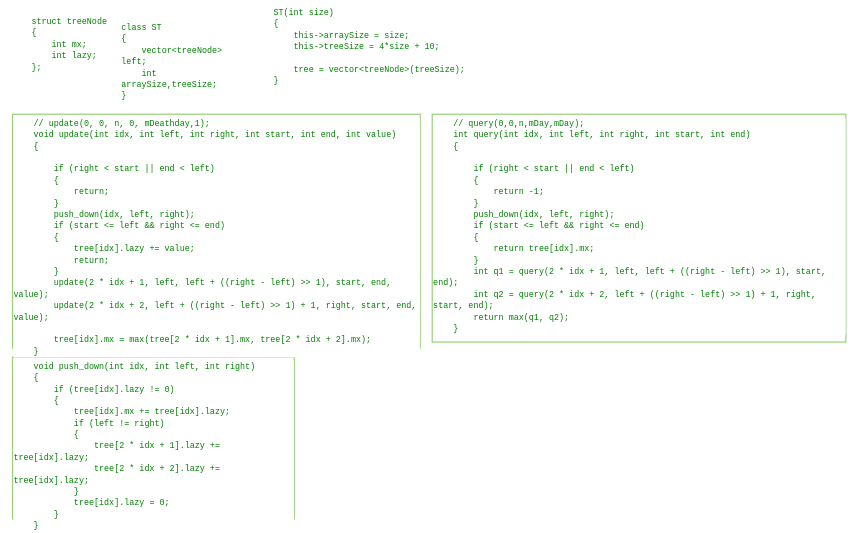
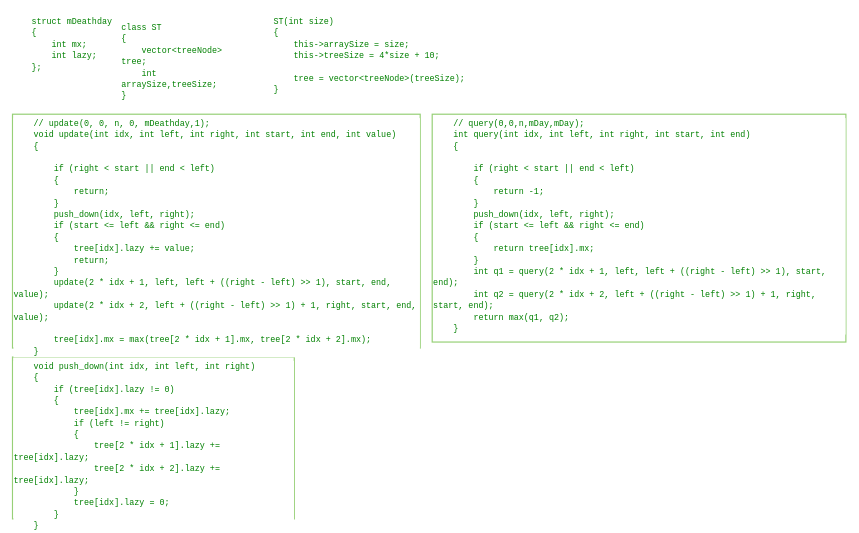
(61, 38) -> (63, 38)
(163, 44) -> (164, 44)
(360, 51) -> (360, 60)
